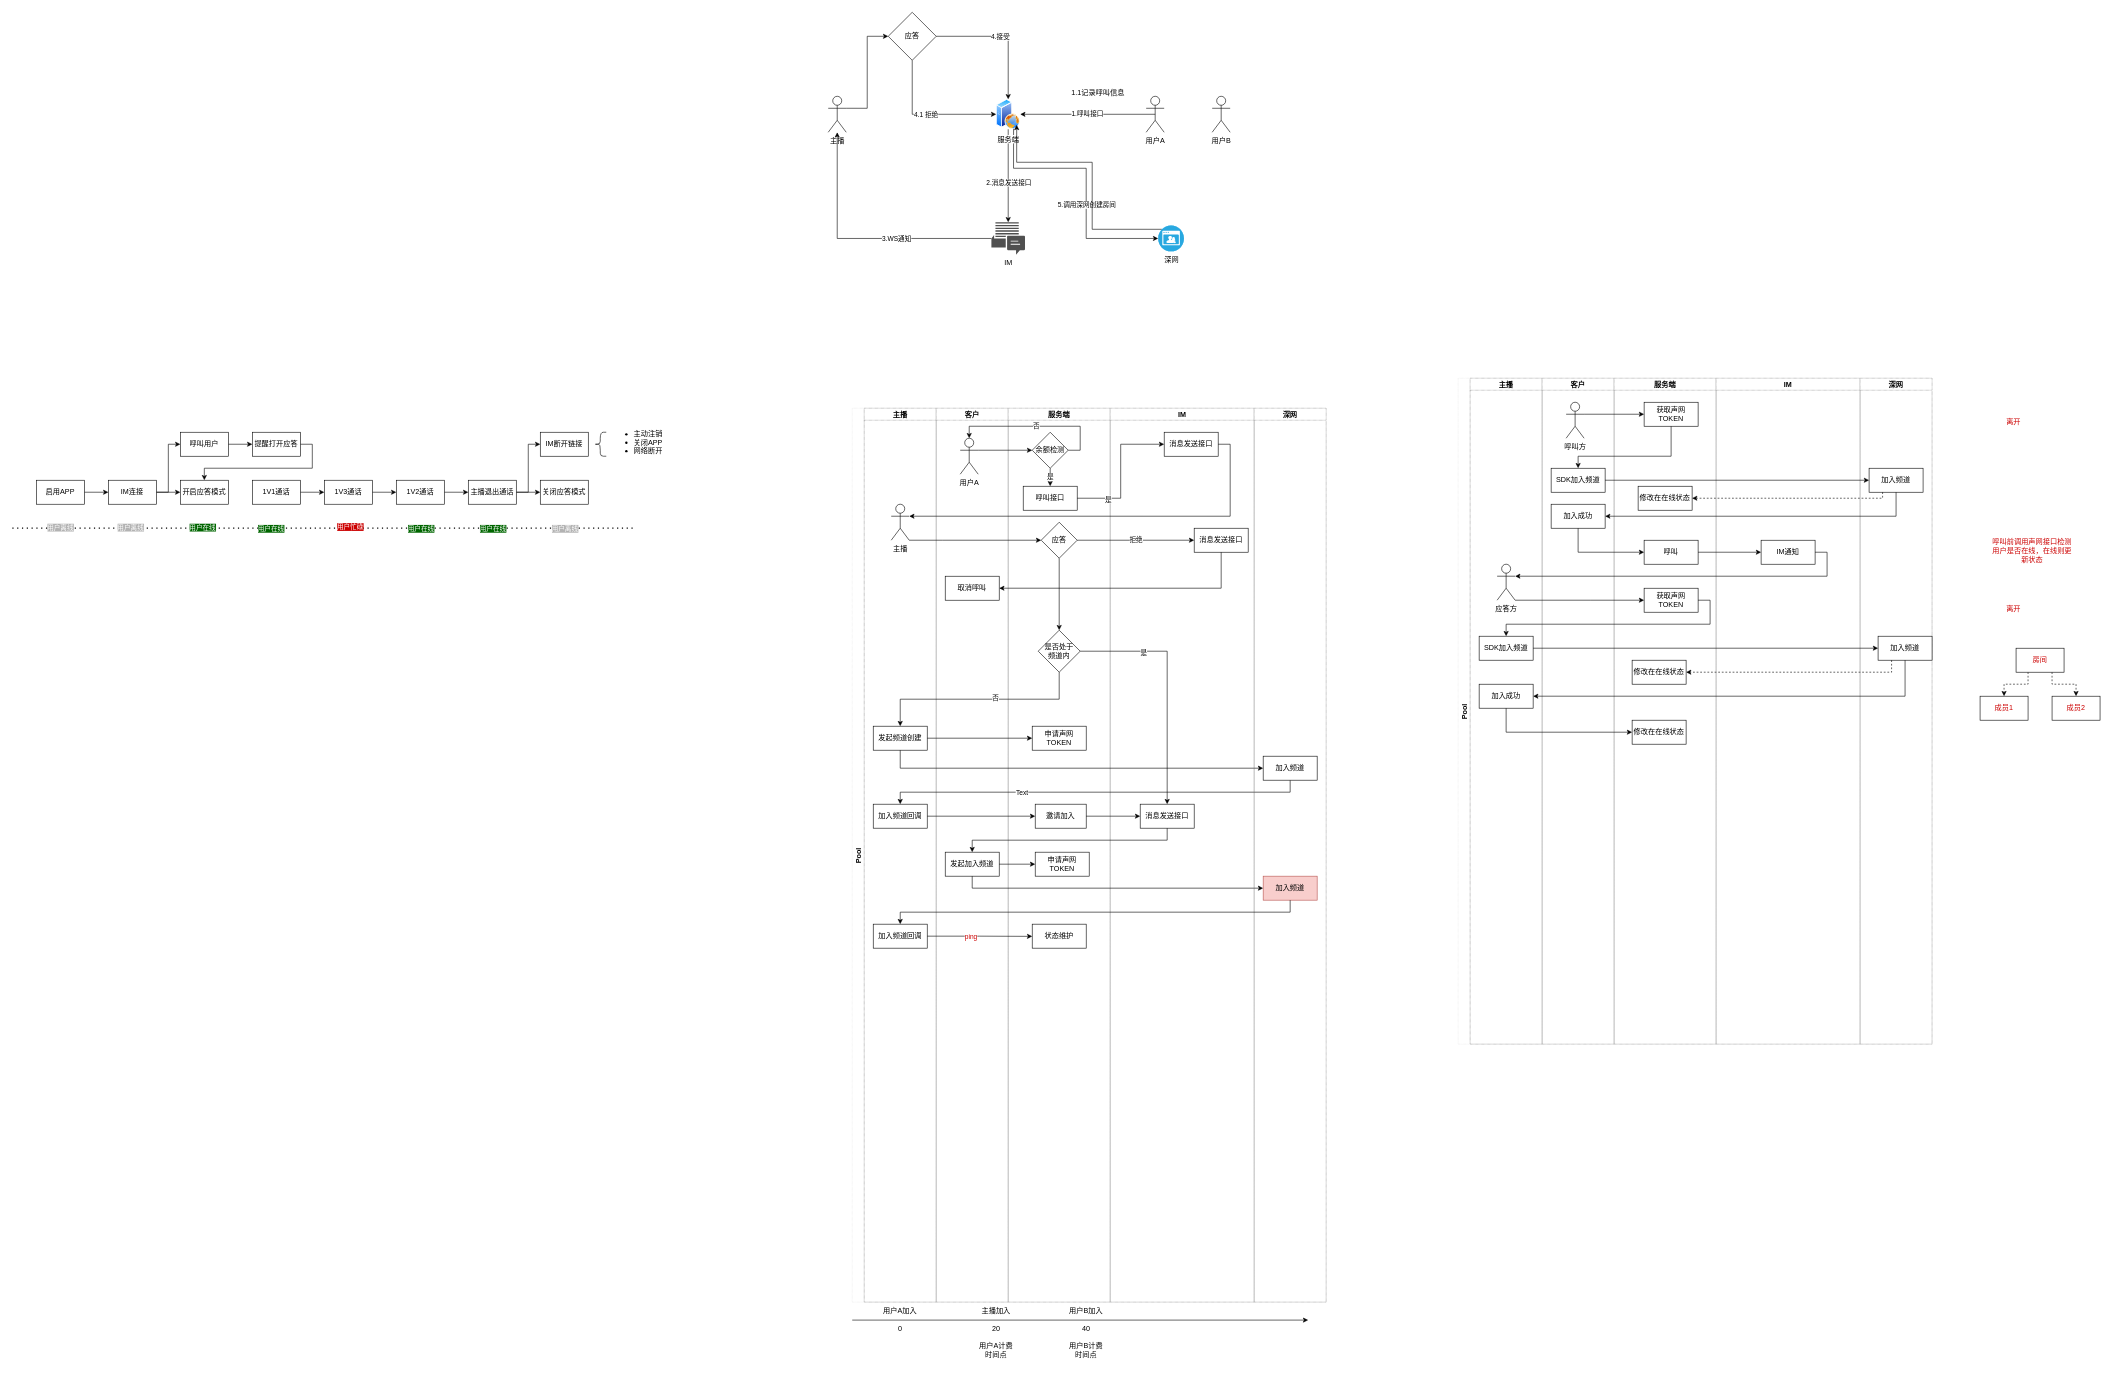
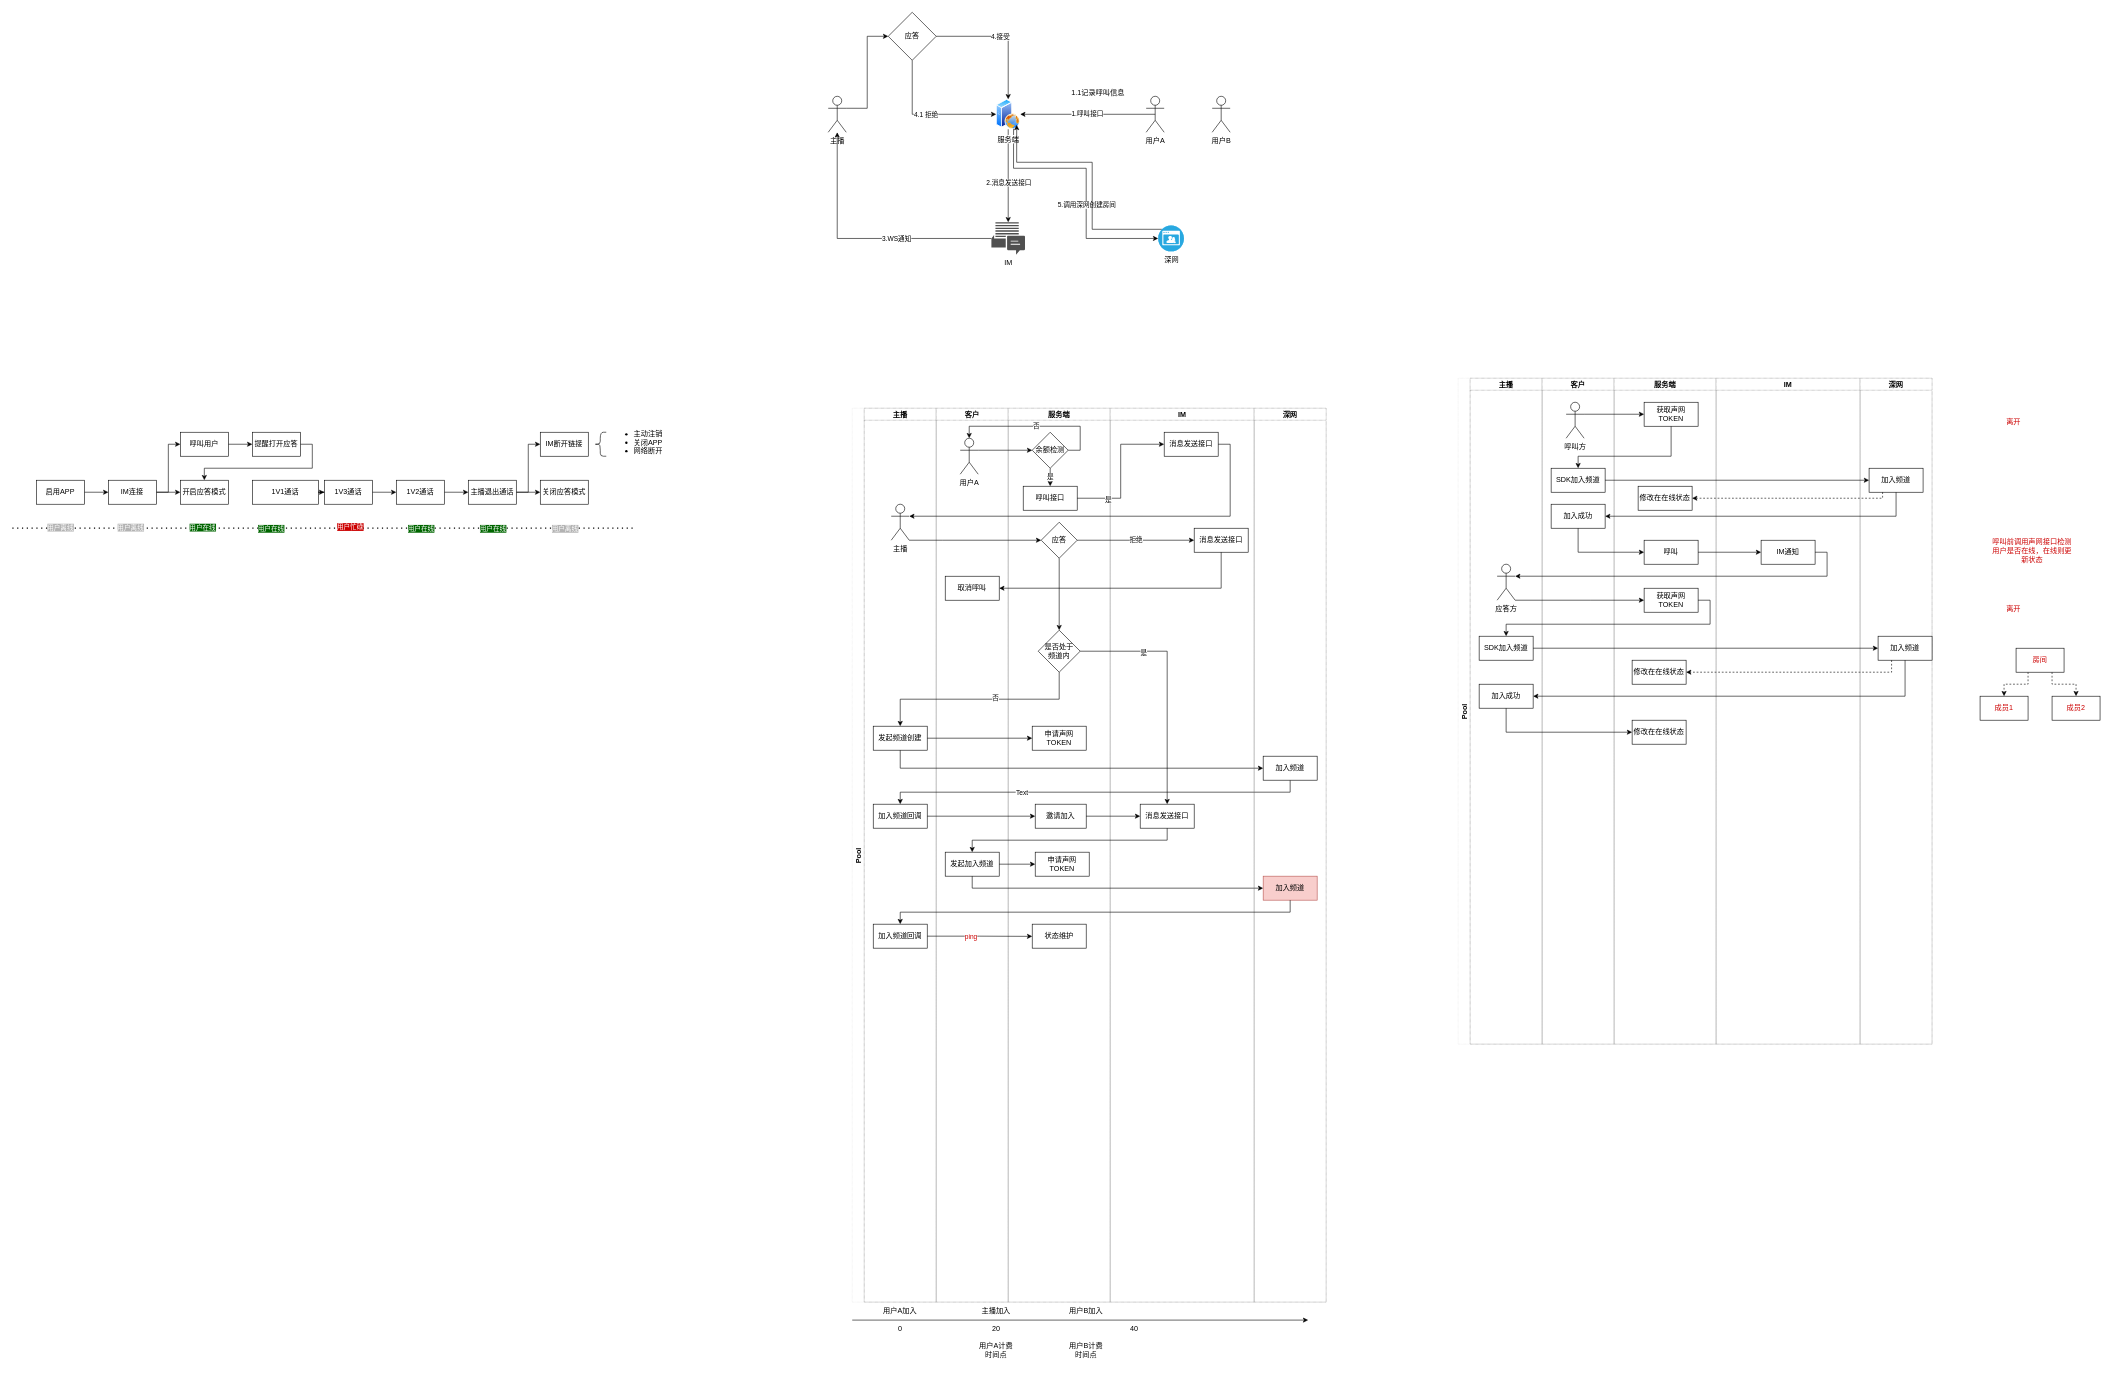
(276, 492) -> (285, 492)
(1086, 1329) -> (1134, 1329)
